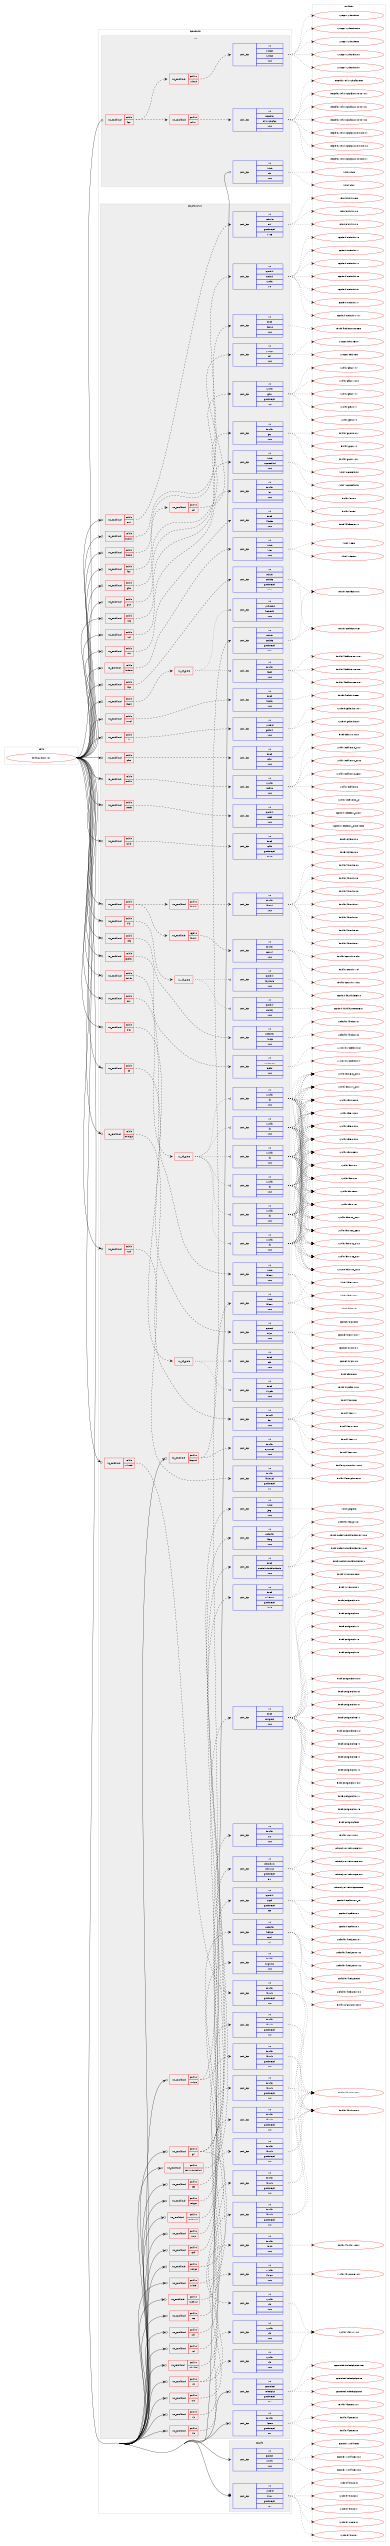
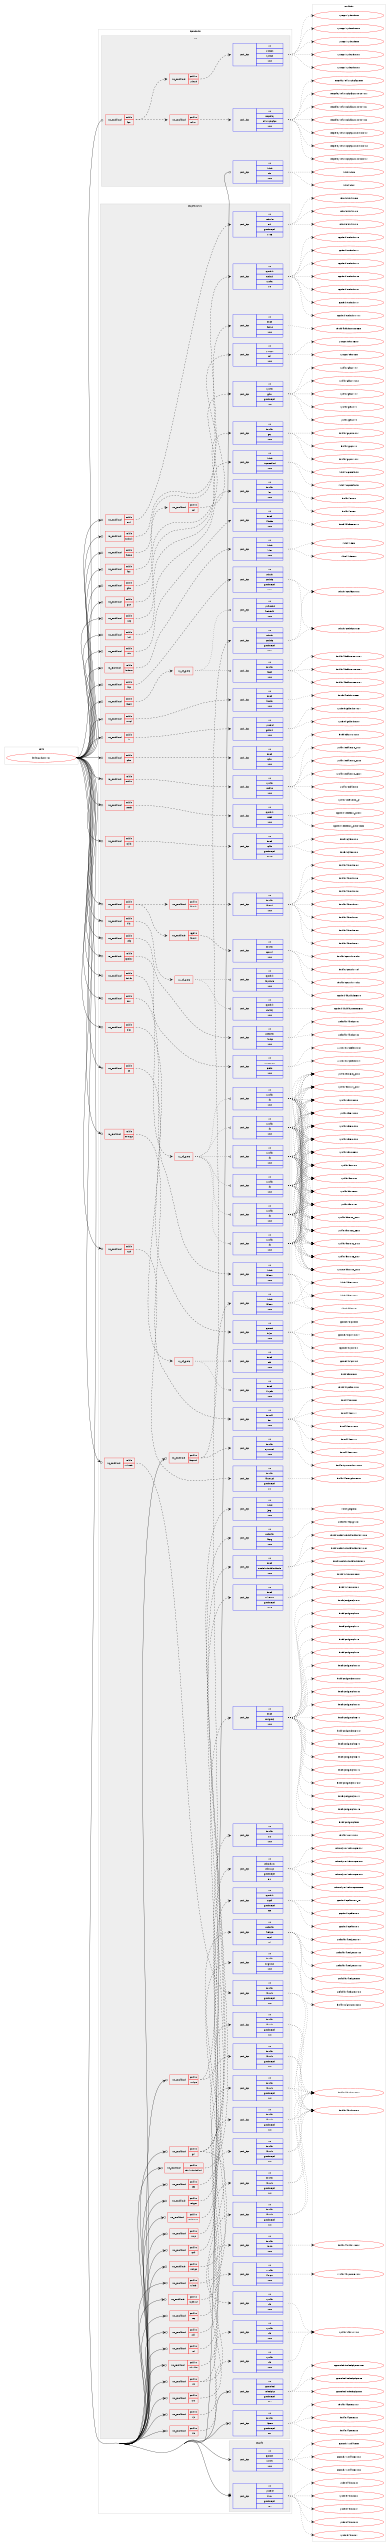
none -> (349, 1666)
(349, 2522) -> (349, 2522)
